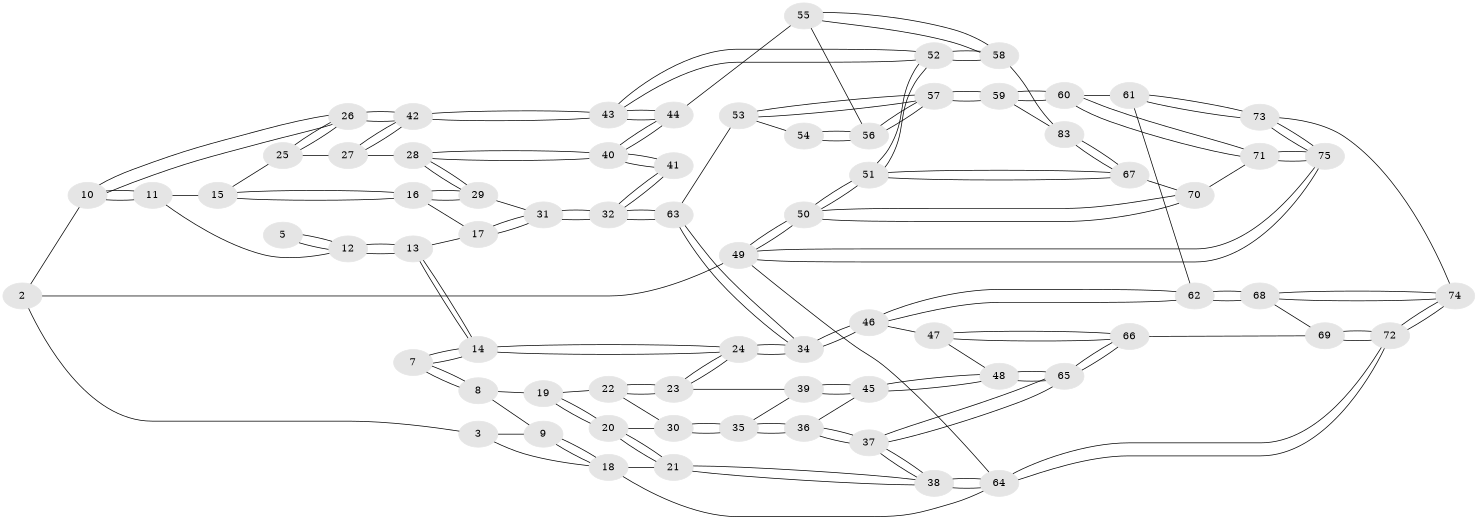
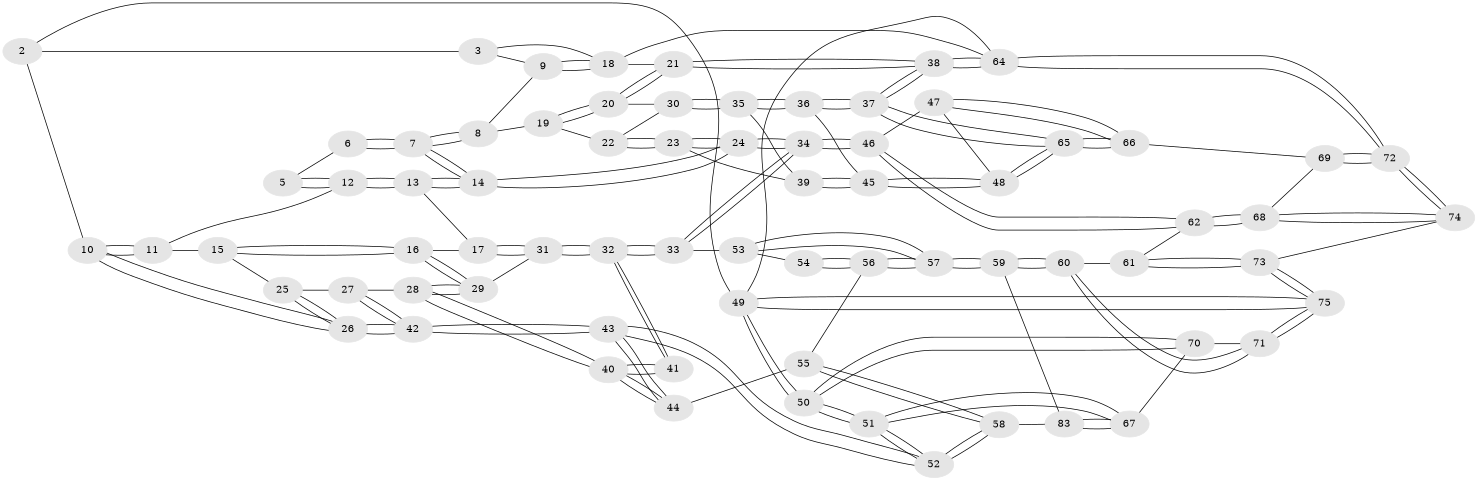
none -> (348, 144)
(674, 215) -> (674, 250)
